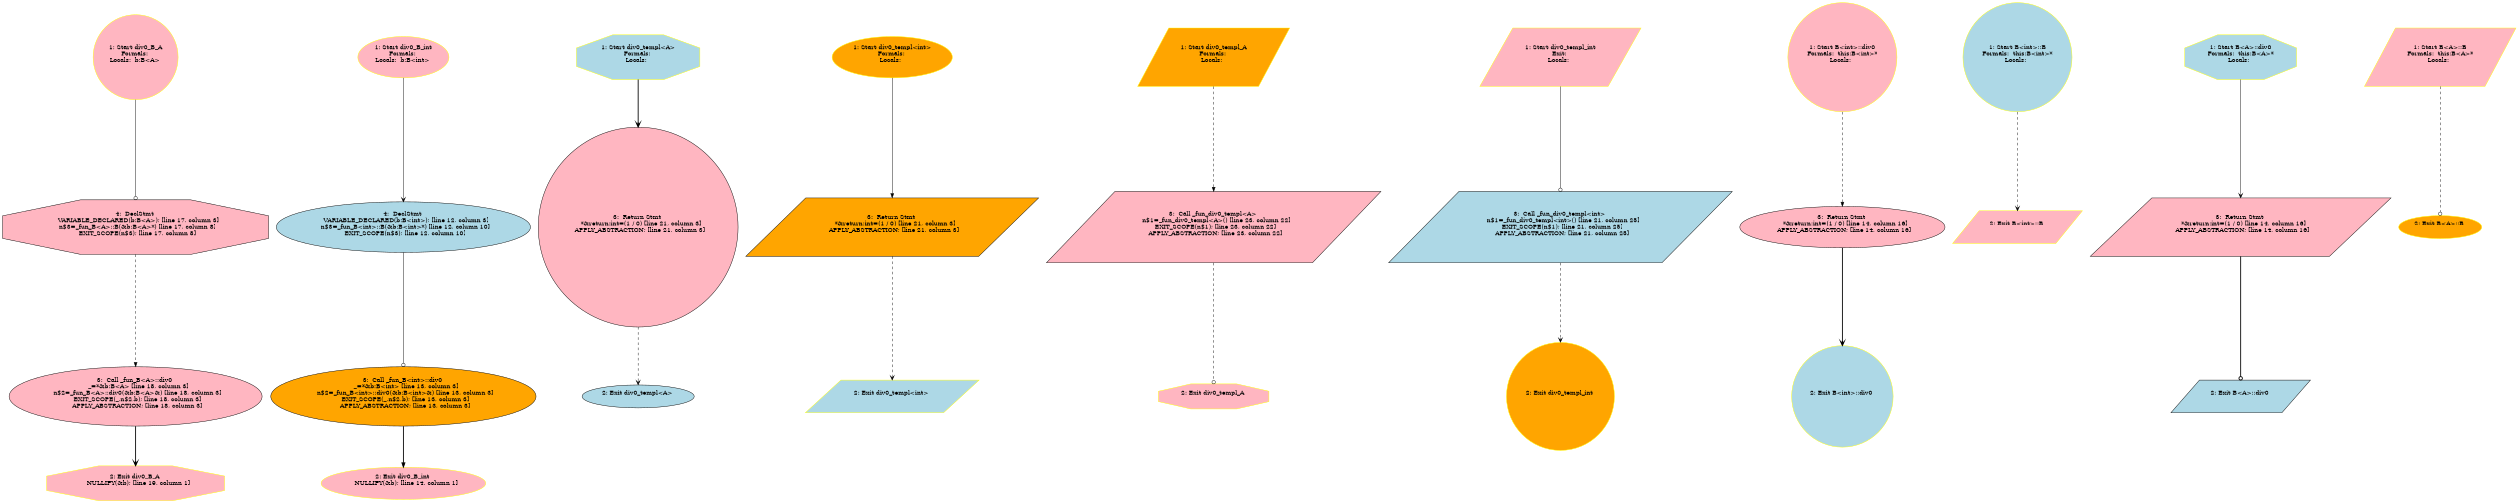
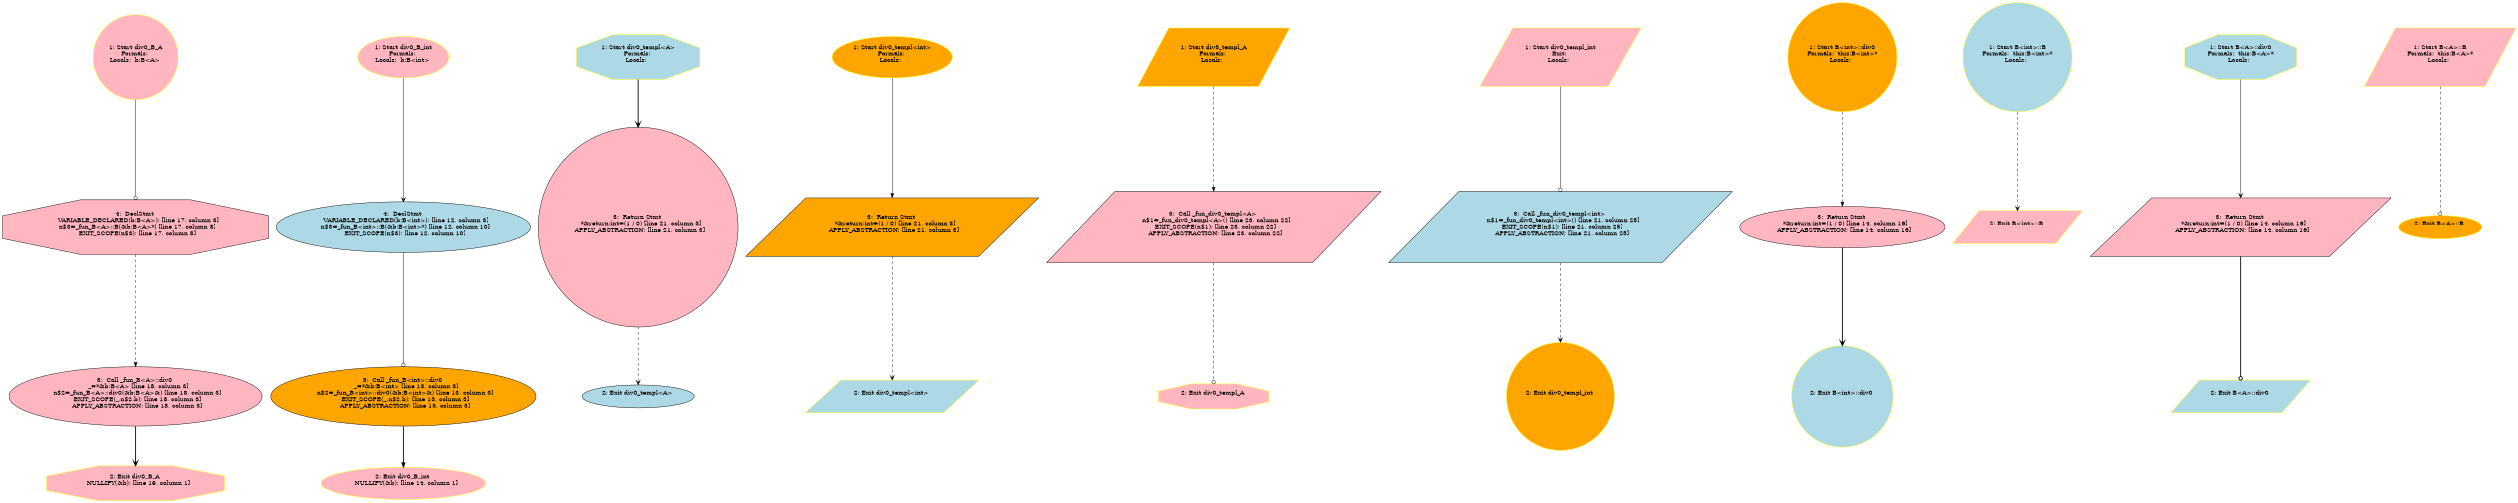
(1214, 57) -> (1214, 57)
(1842, 57) -> (1842, 57)
(2241, 396) -> (2241, 396)
